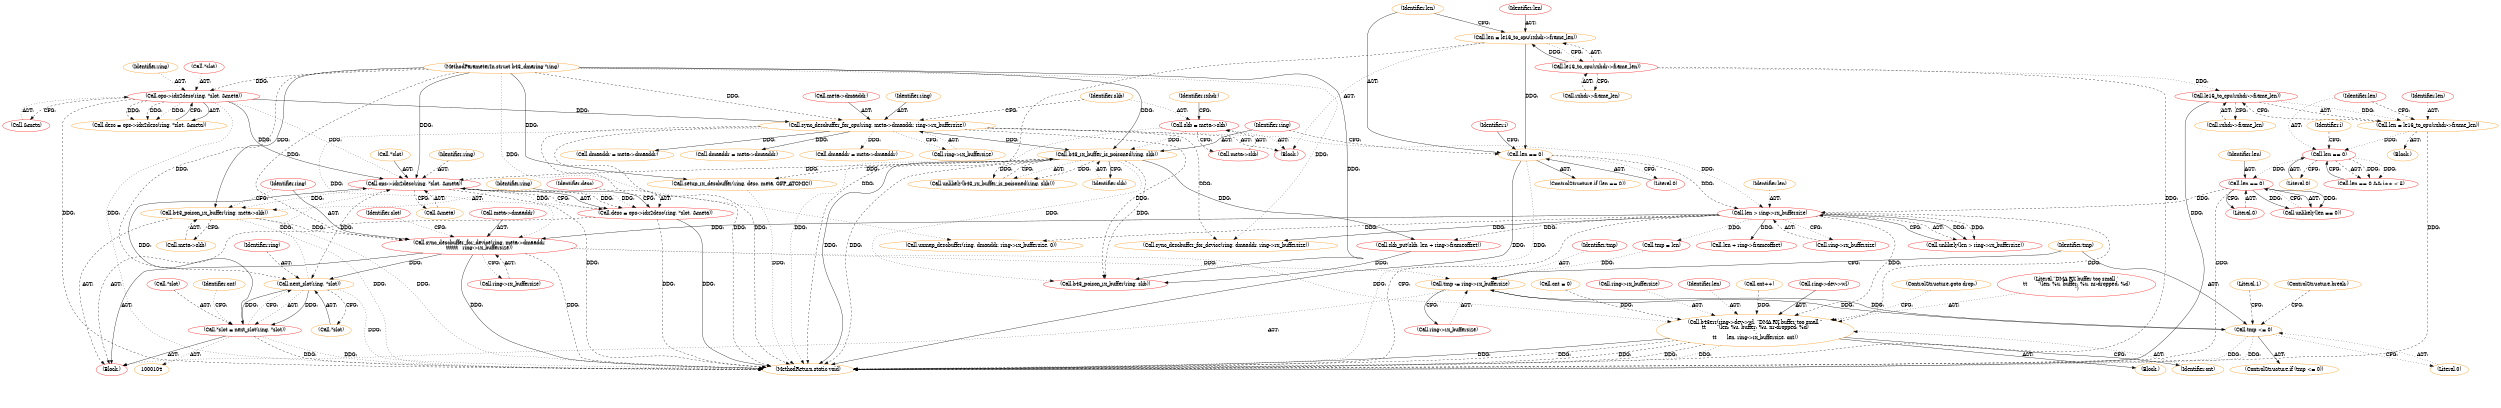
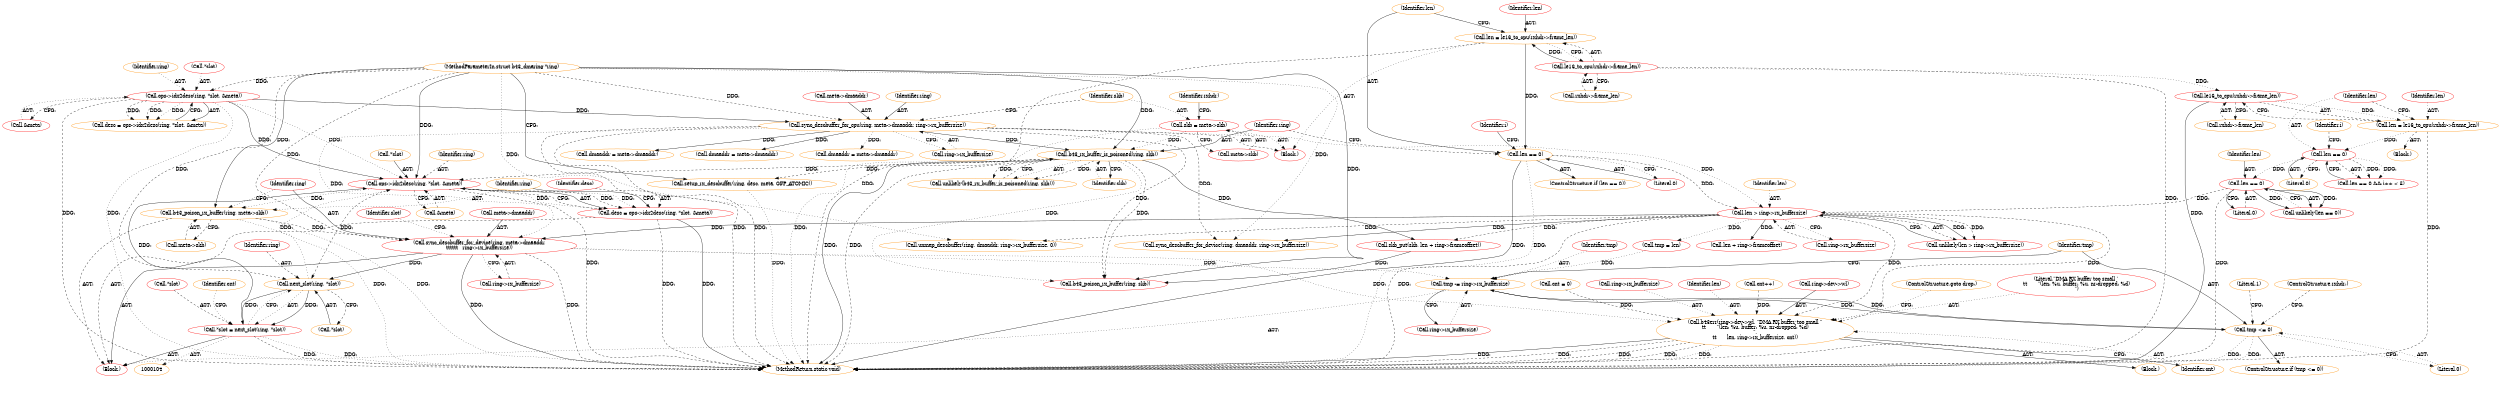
(533, 126) -> (533, 126)
(1405, 284) -> (1405, 284)
(2318, 284) -> (2318, 284)
(525, 365) -> none
